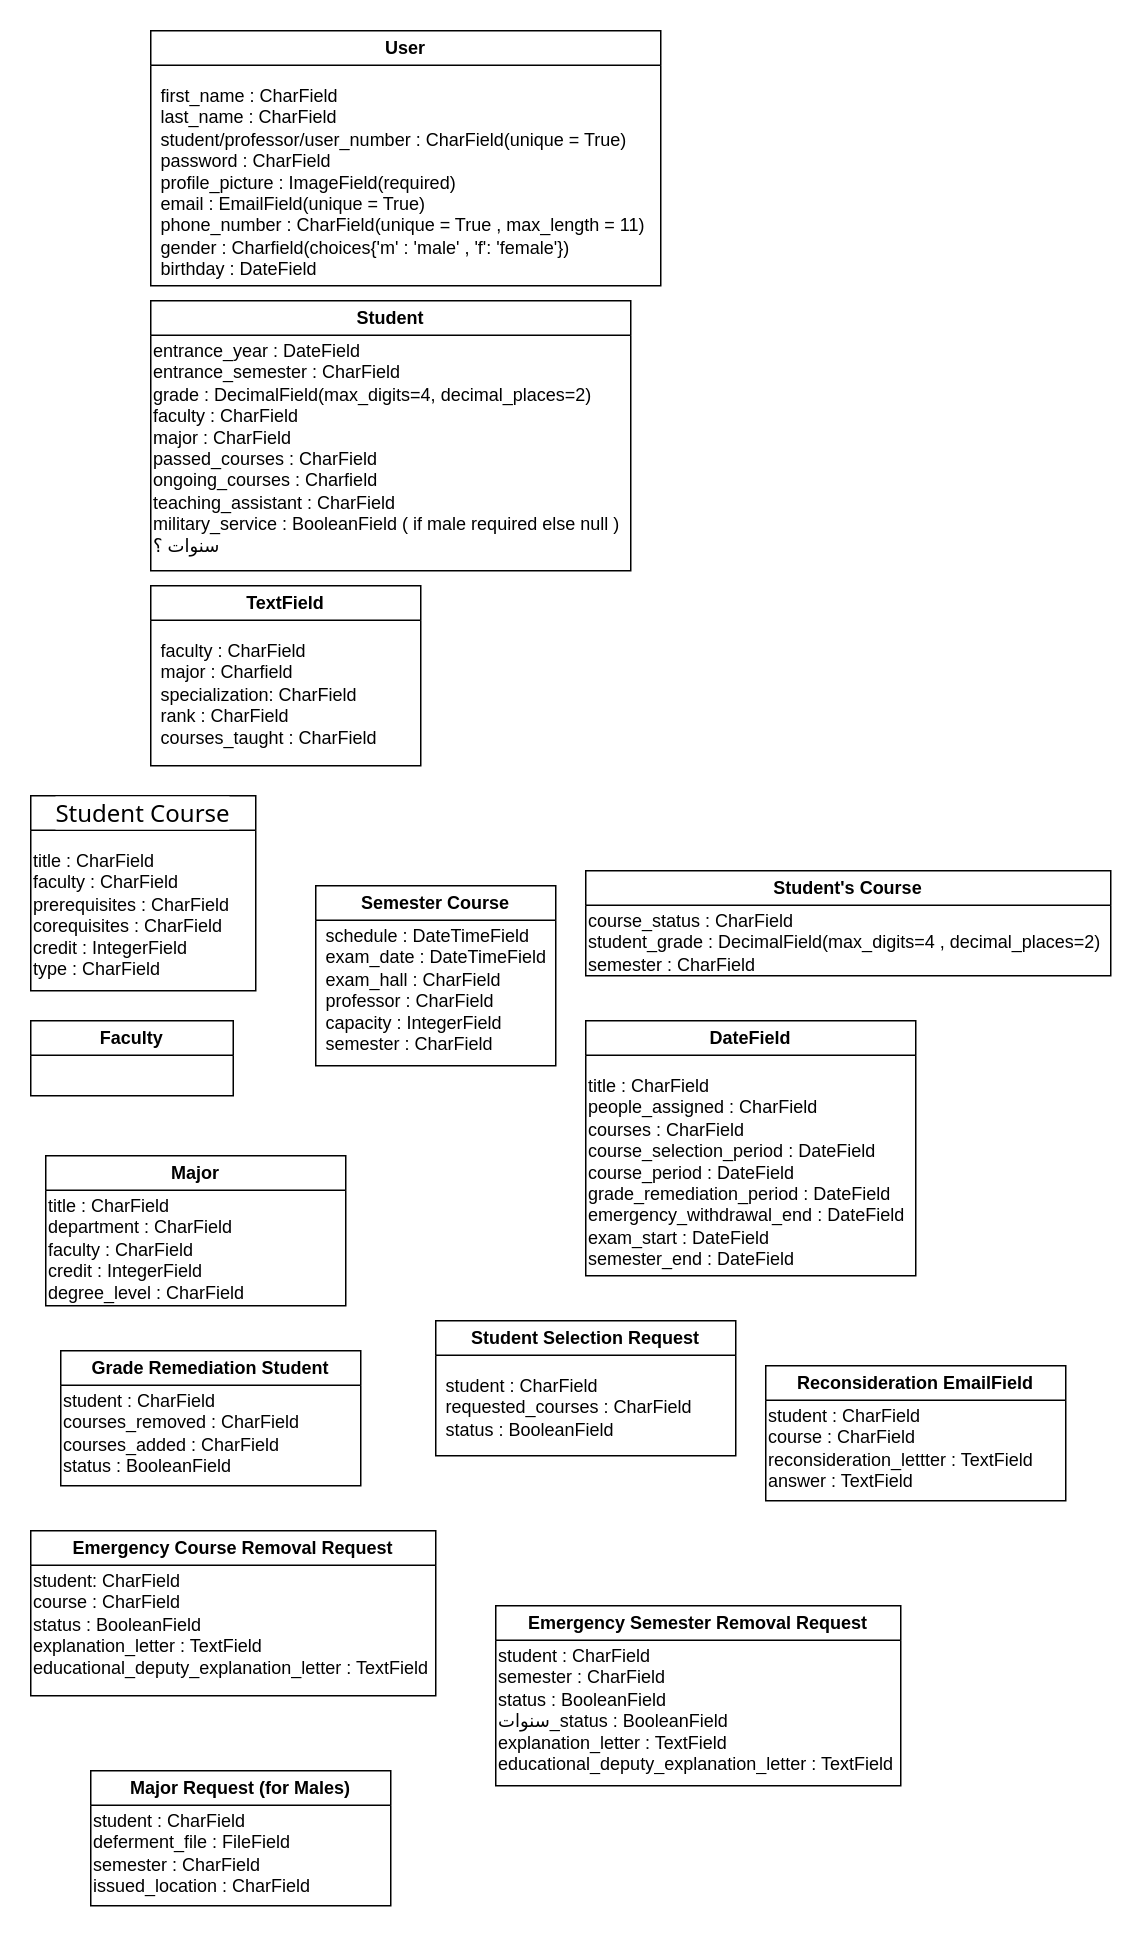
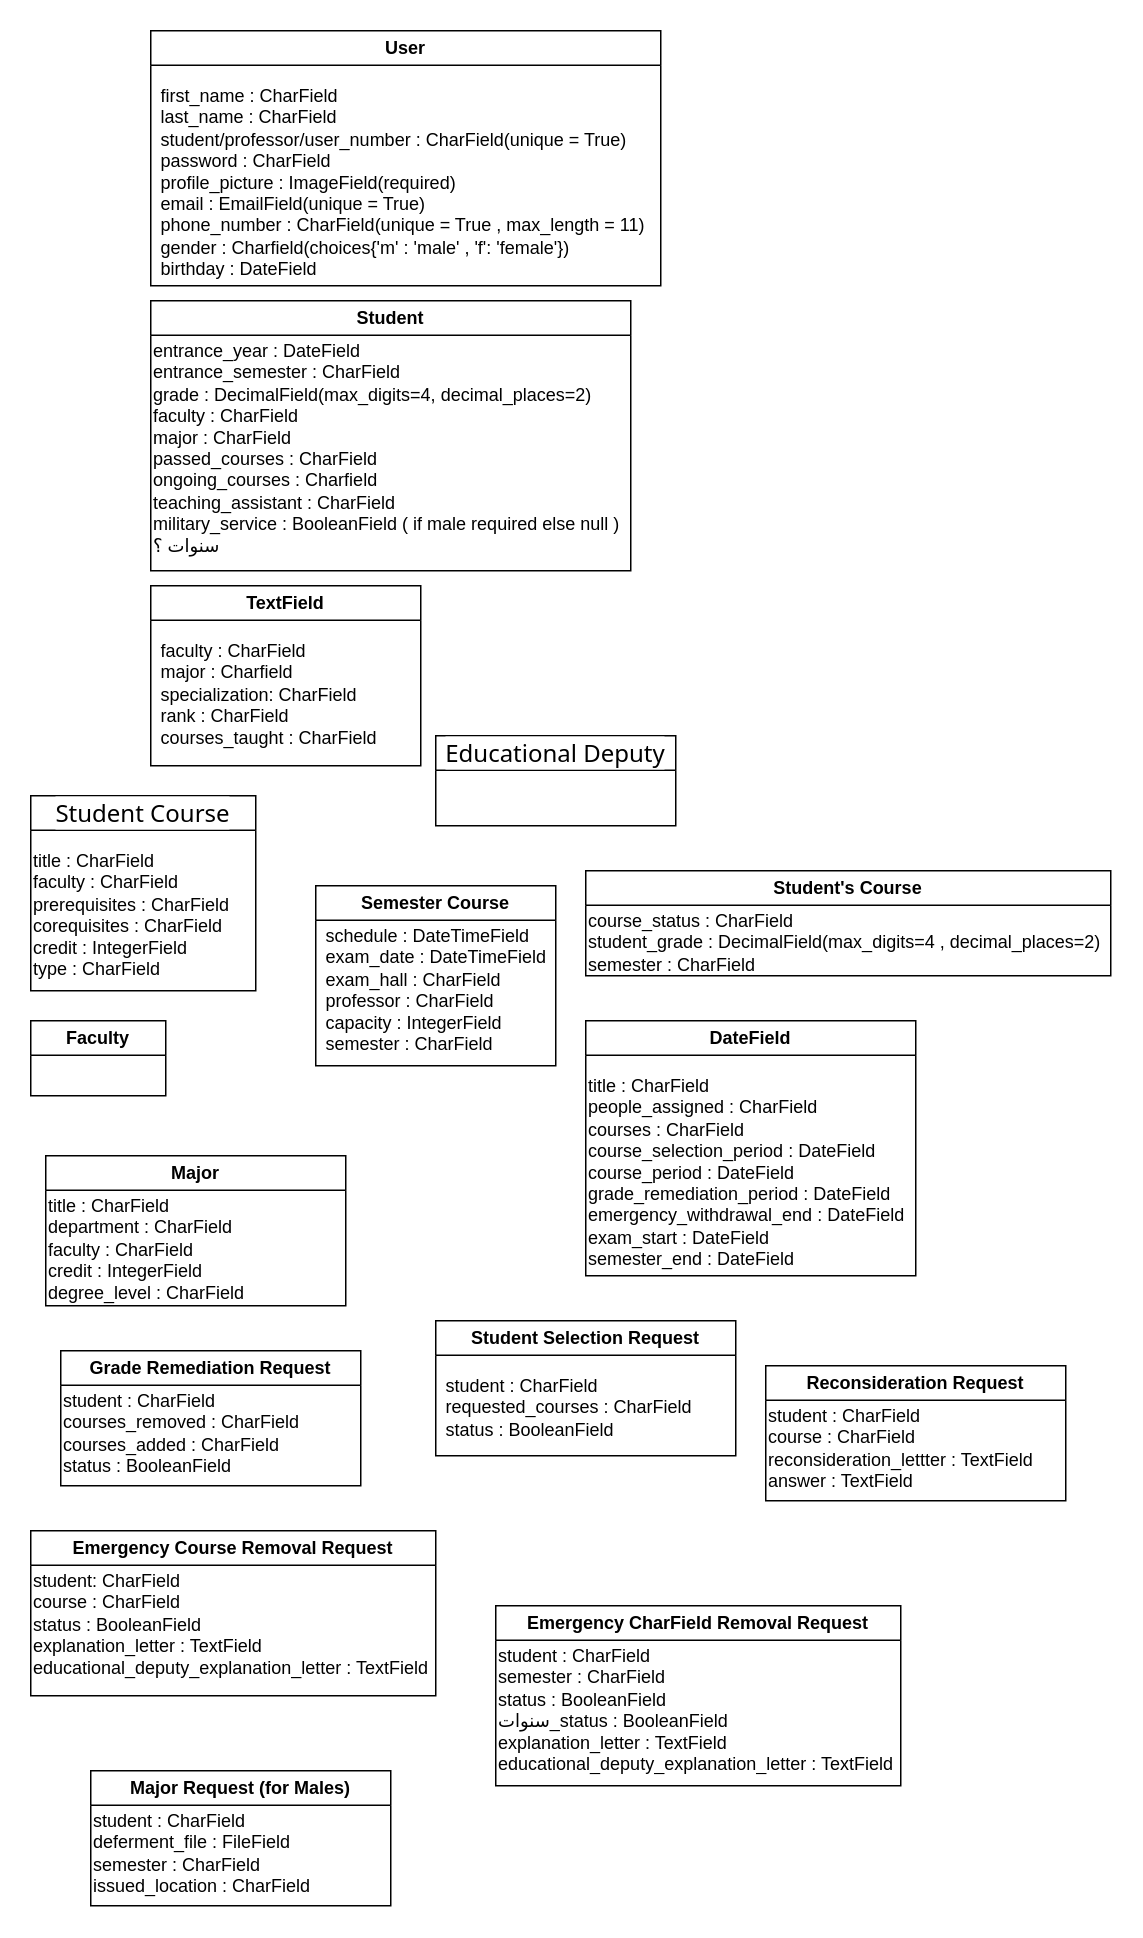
none -> (556, 781)
(132, 1058) -> (98, 1058)
(211, 1369) -> (211, 1369)
(916, 1384) -> (916, 1384)
(698, 1624) -> (698, 1624)
